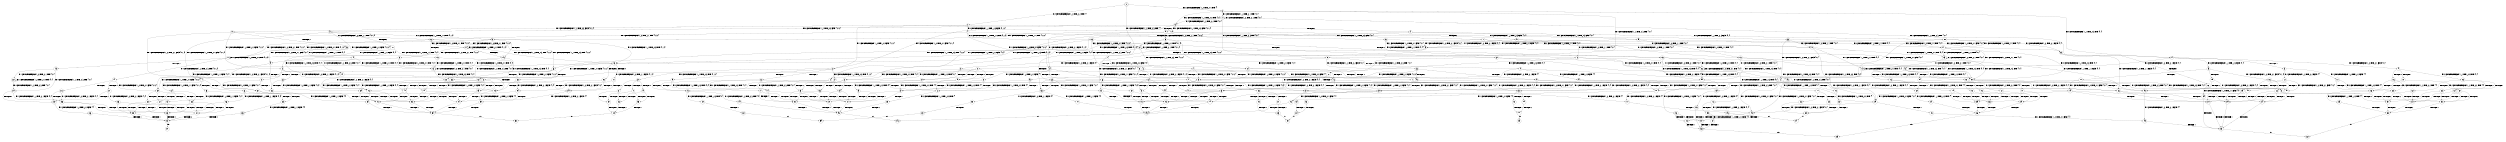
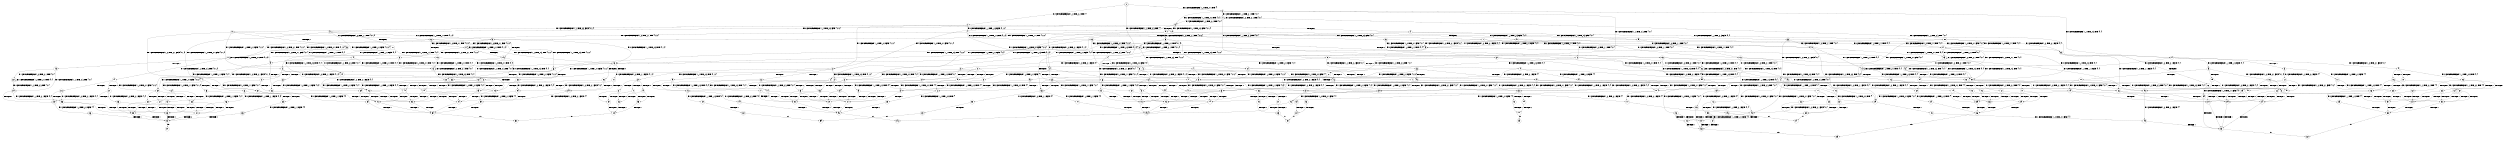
(1877, 71) -> (1872, 78)
(1127, 97) -> (1127, 97)
